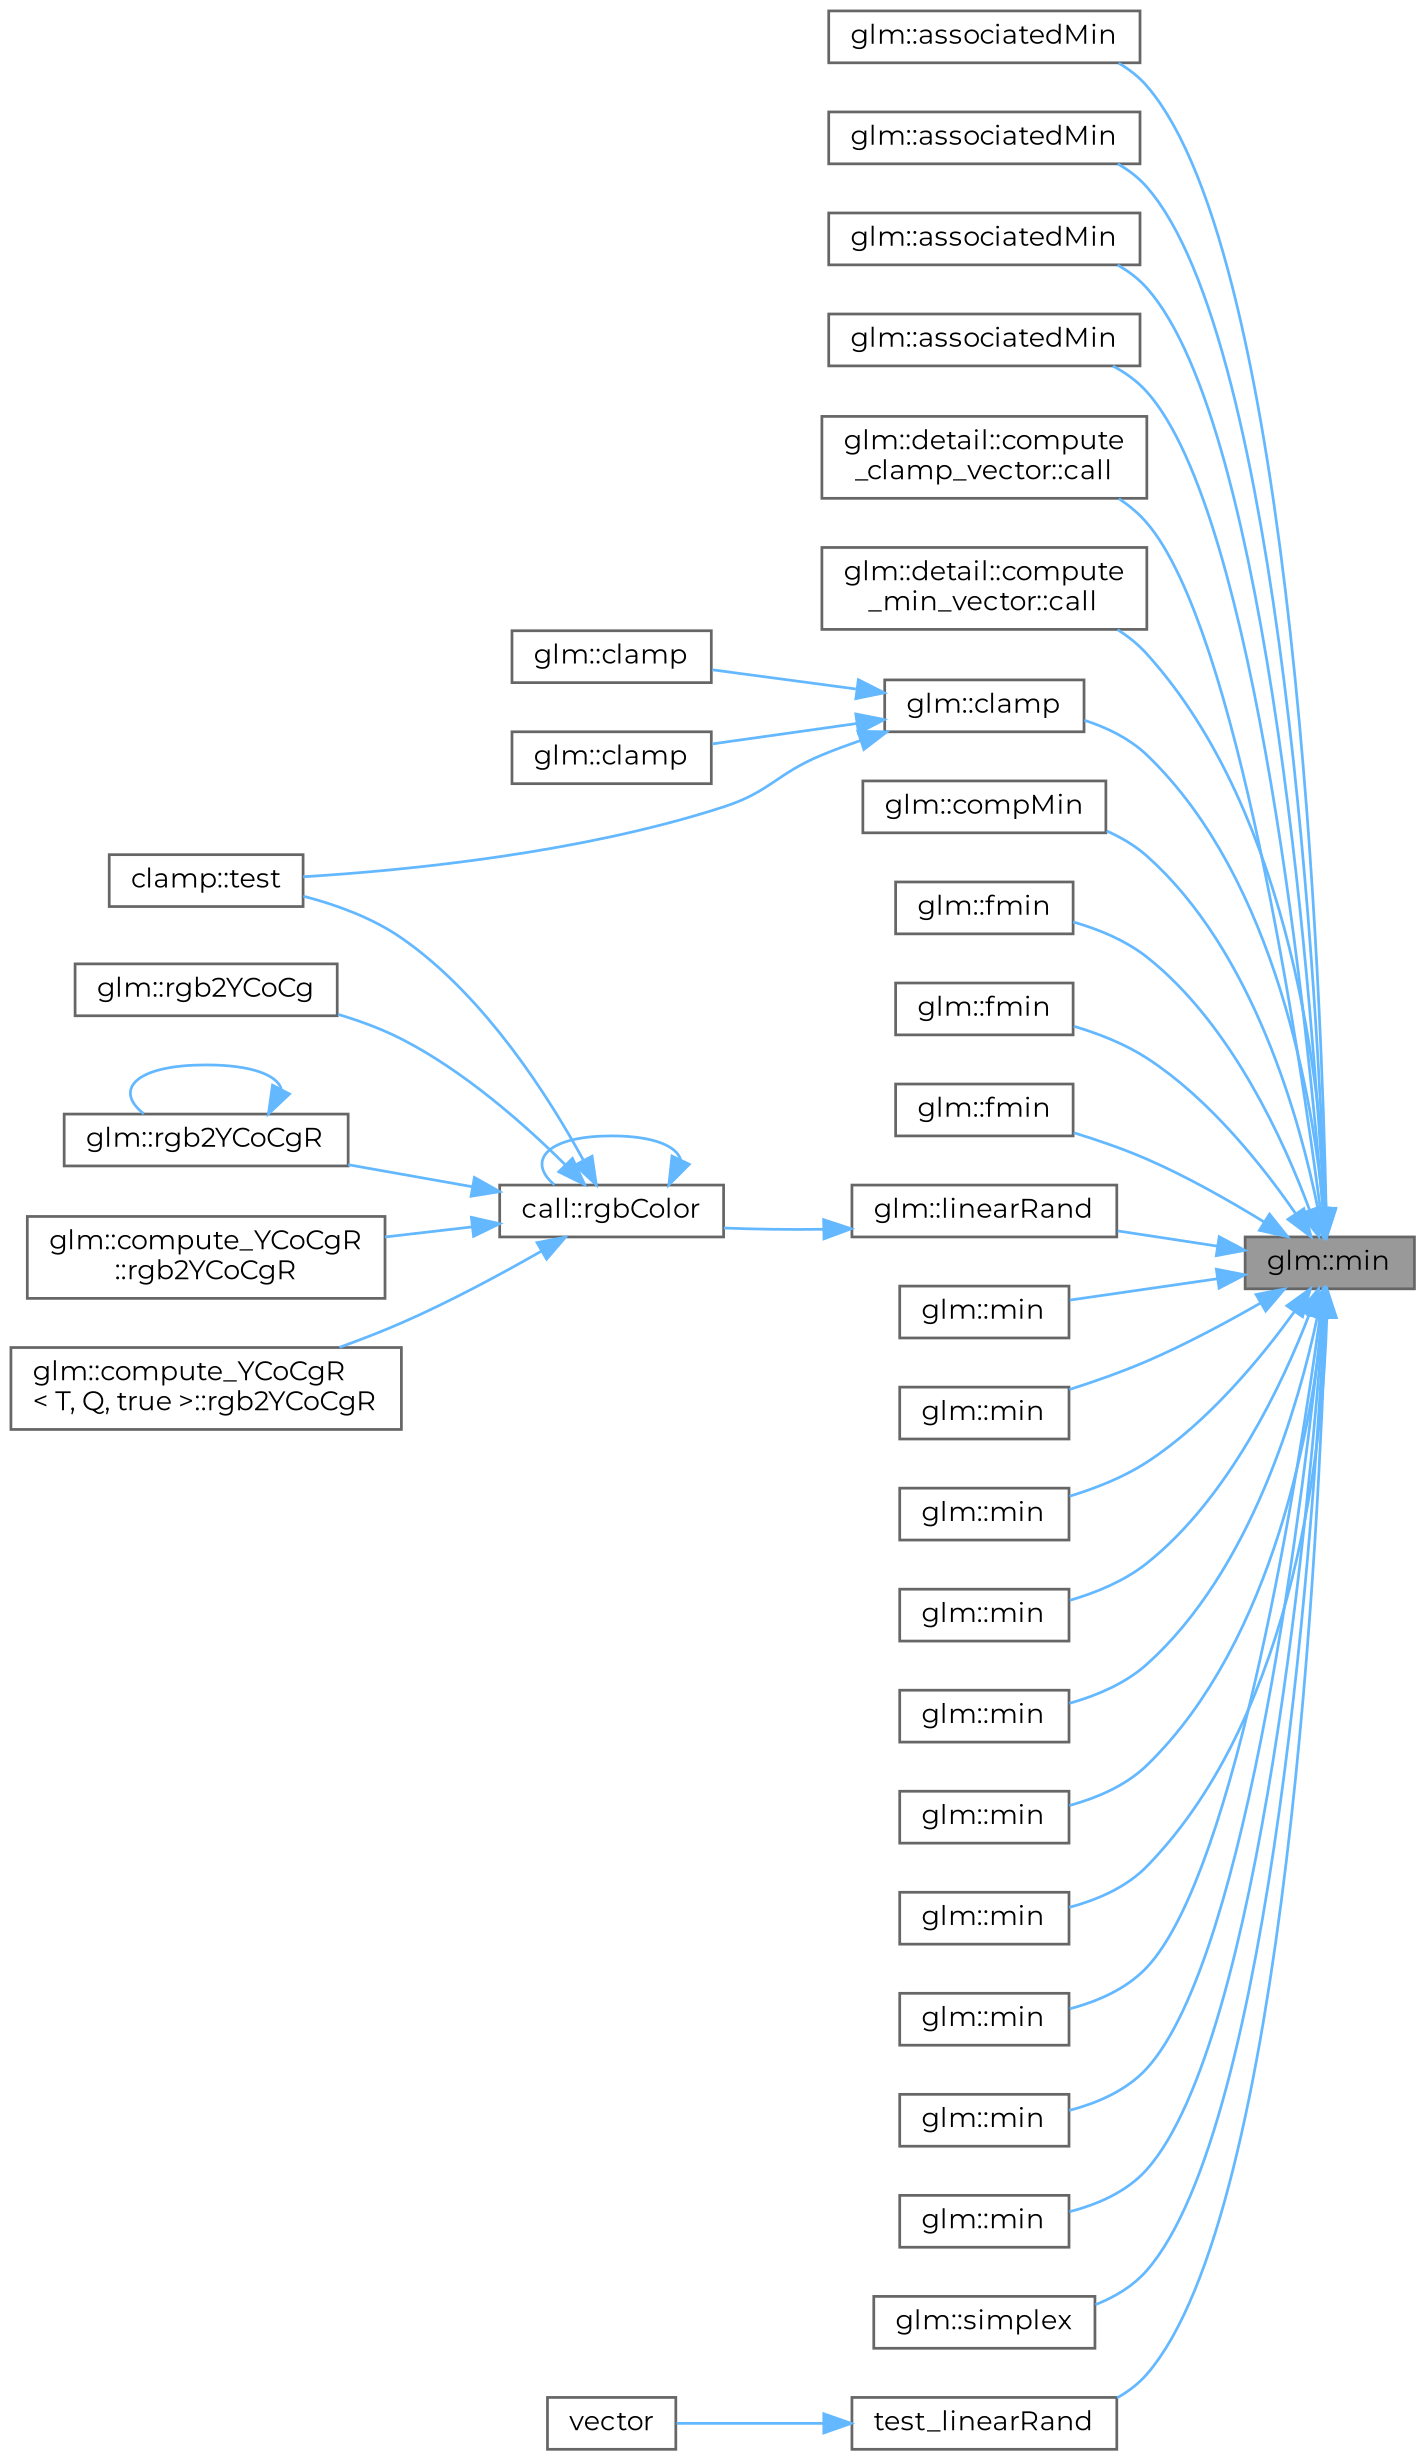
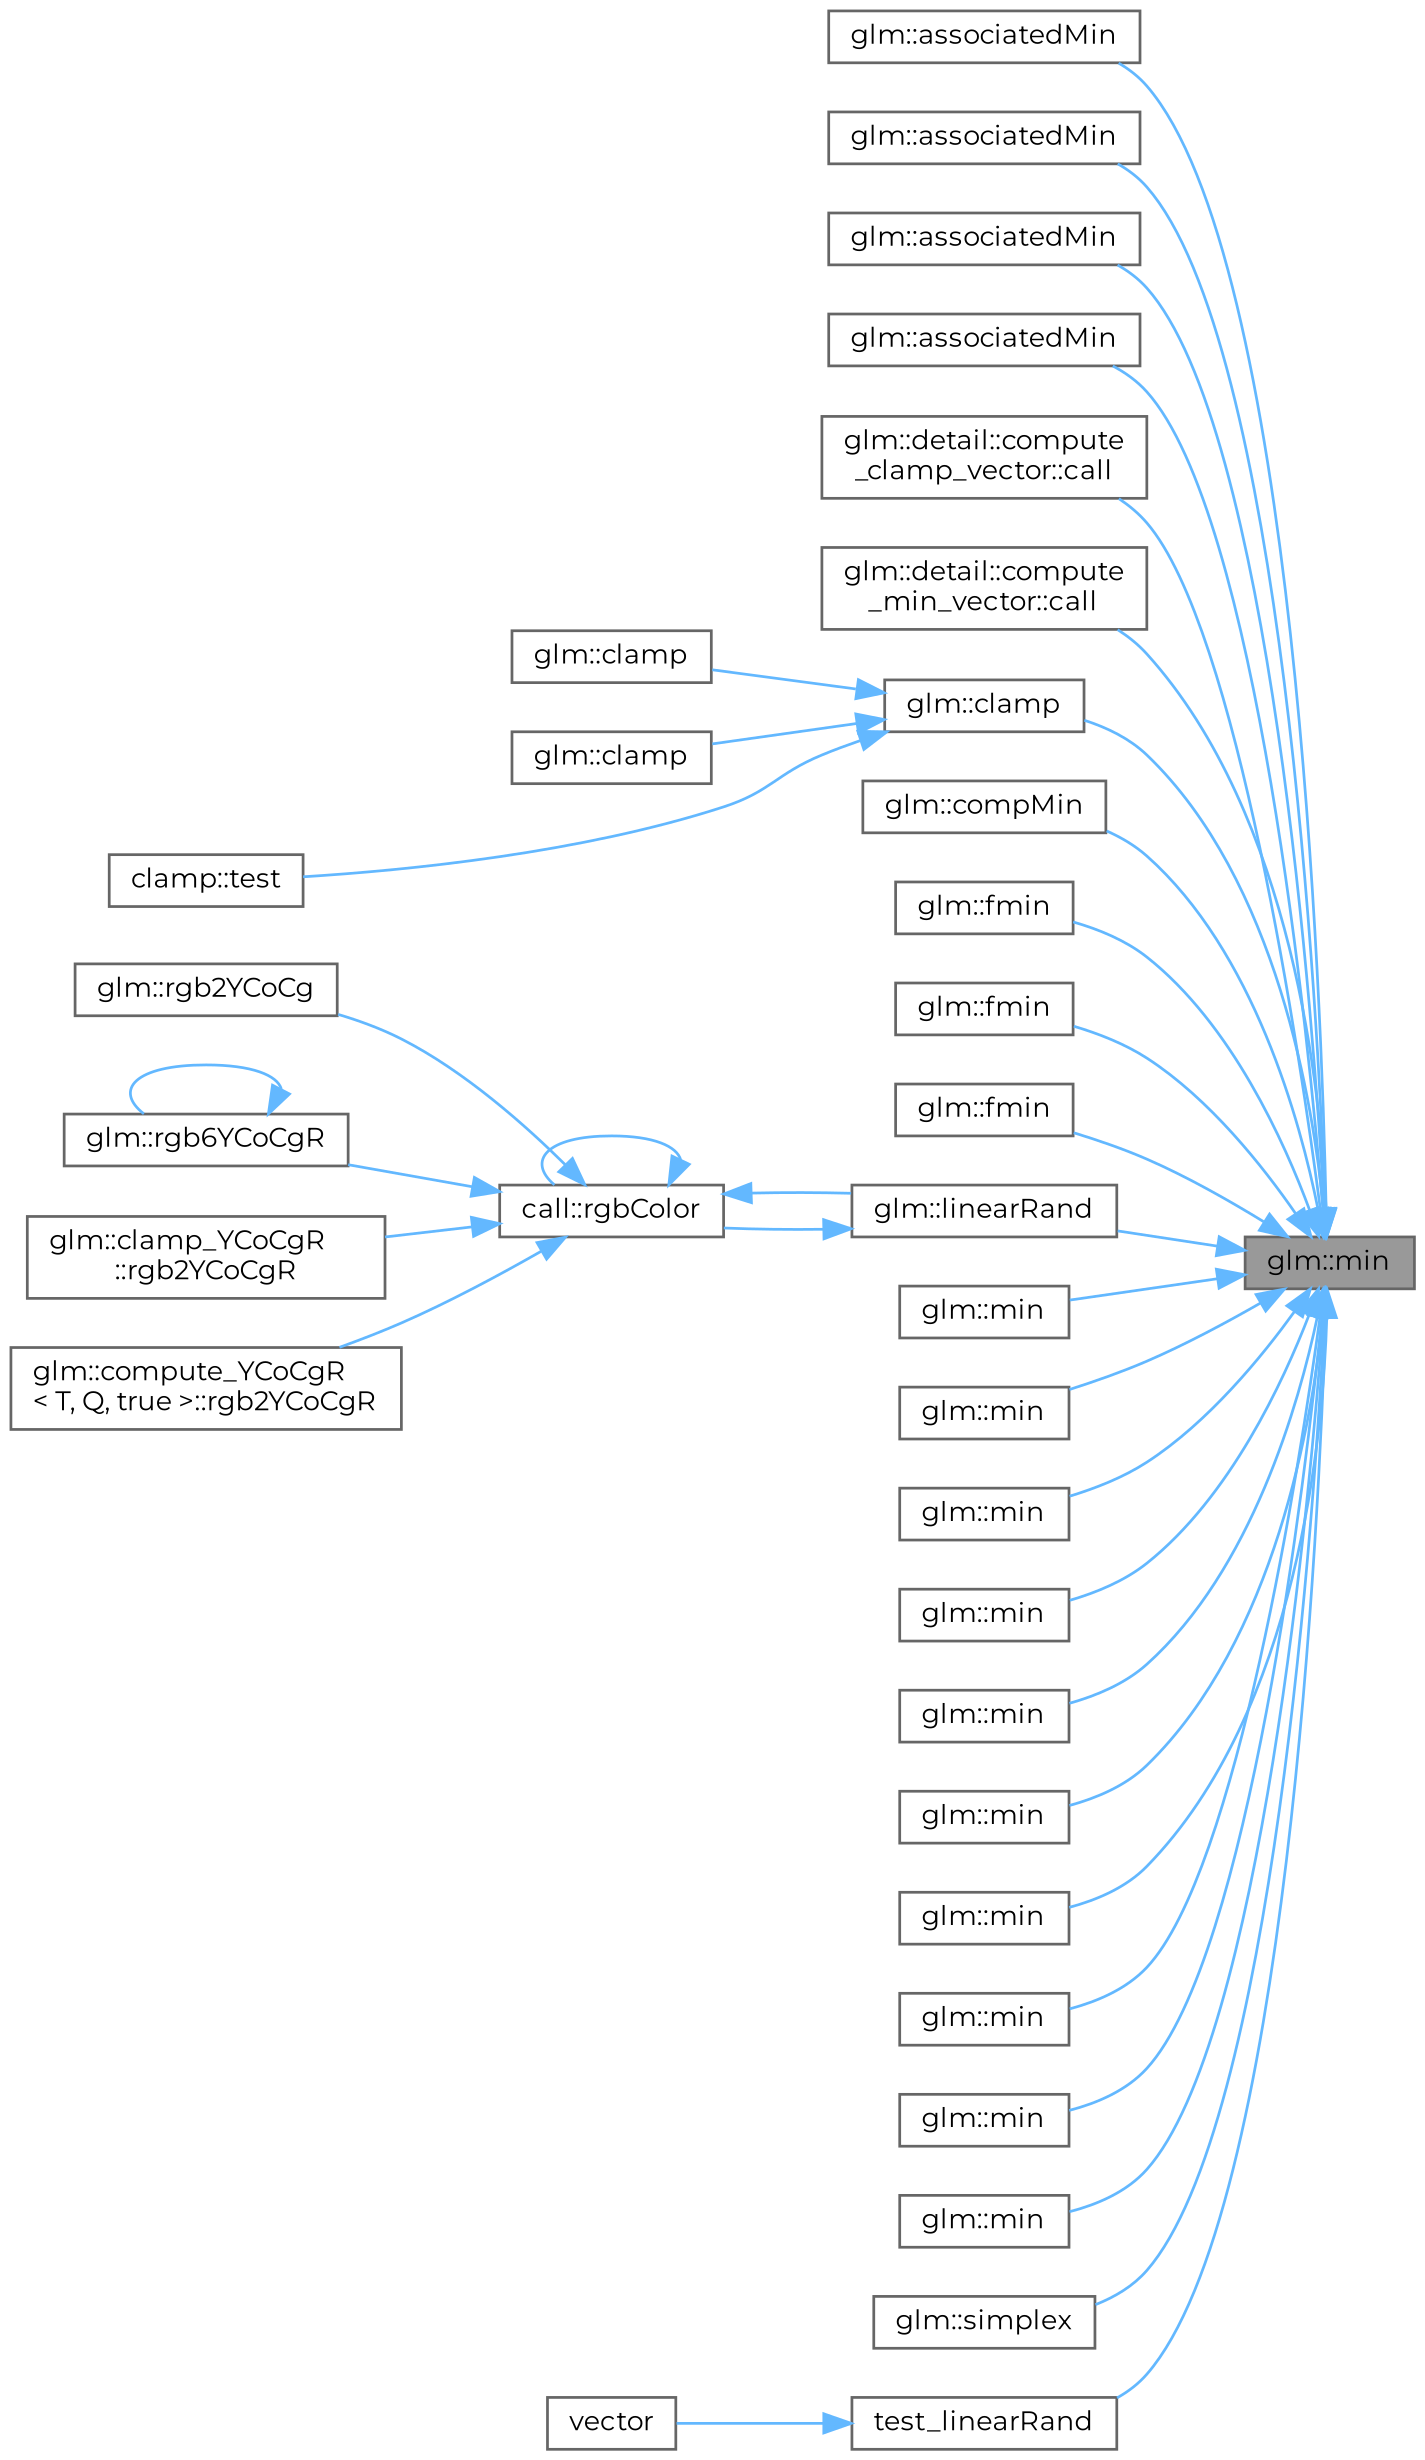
(470, 998) -> (801, 1193)
(206, 1140) -> (206, 1140)
(206, 1257) -> (206, 1257)
